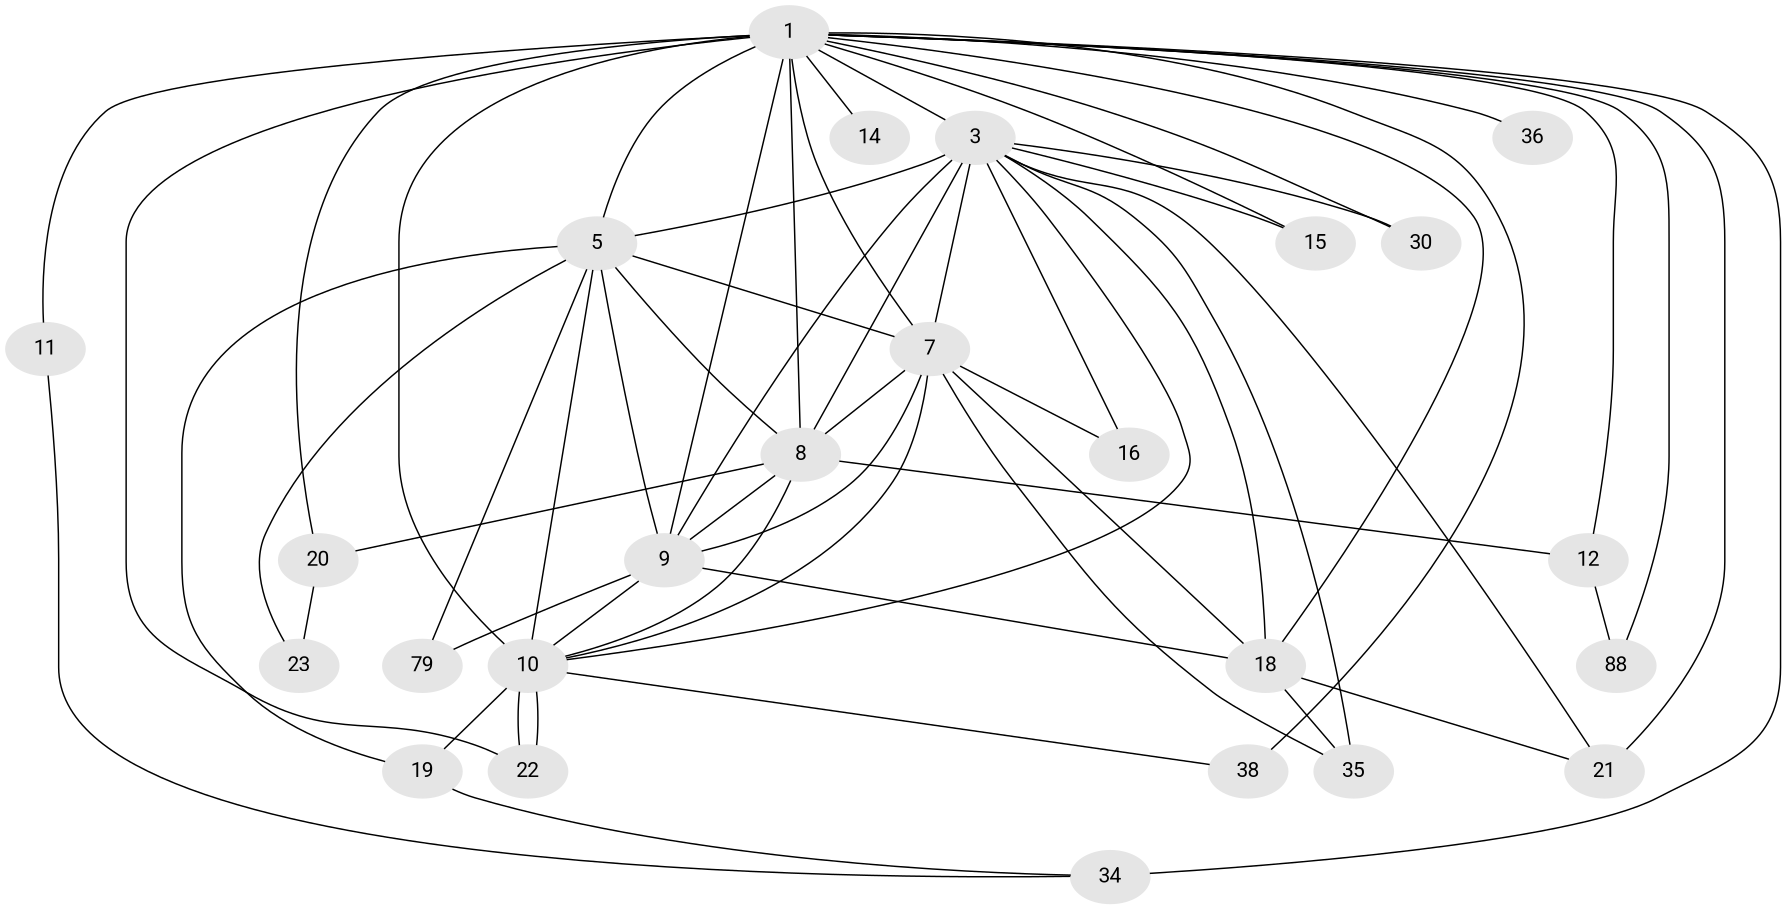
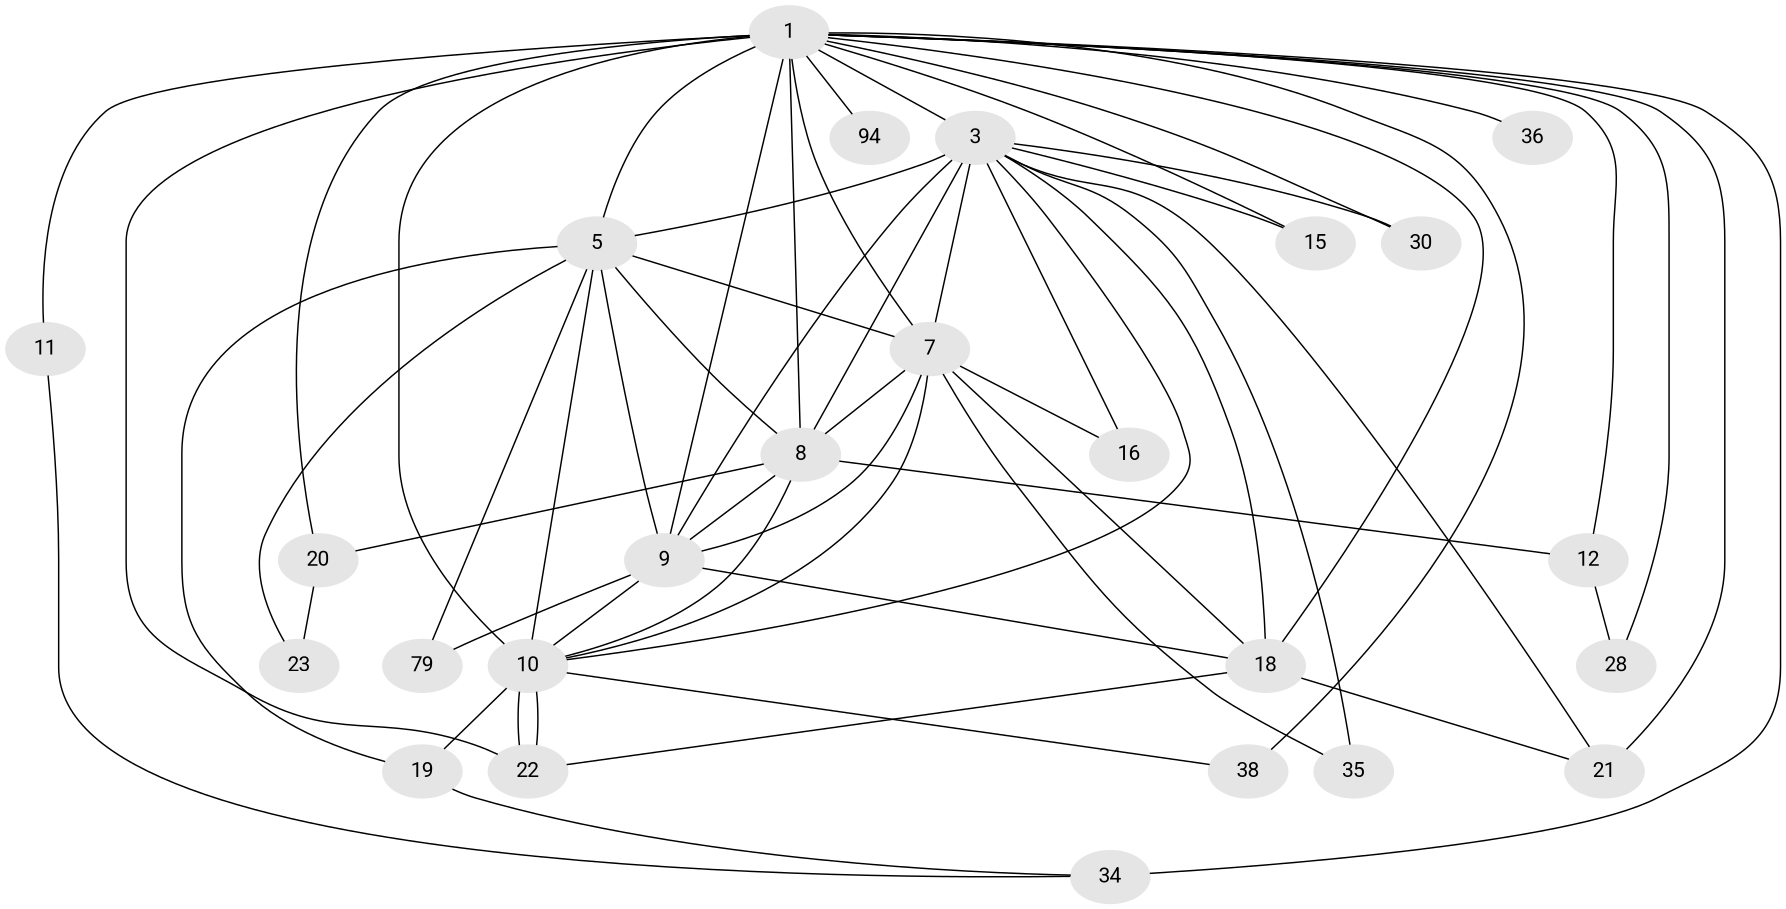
(870, 138) -> (870, 138)
(1616, 666) -> (1616, 666)
(1313, 723) -> (930, 714)
